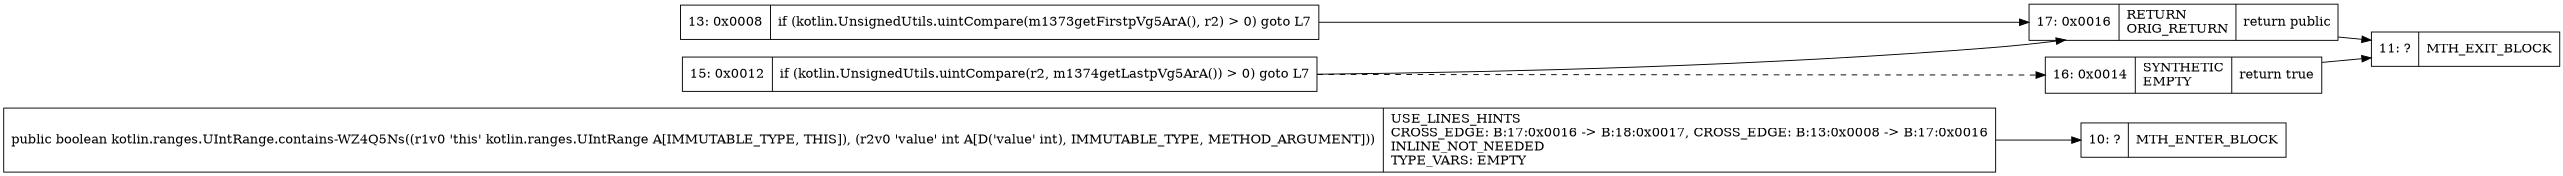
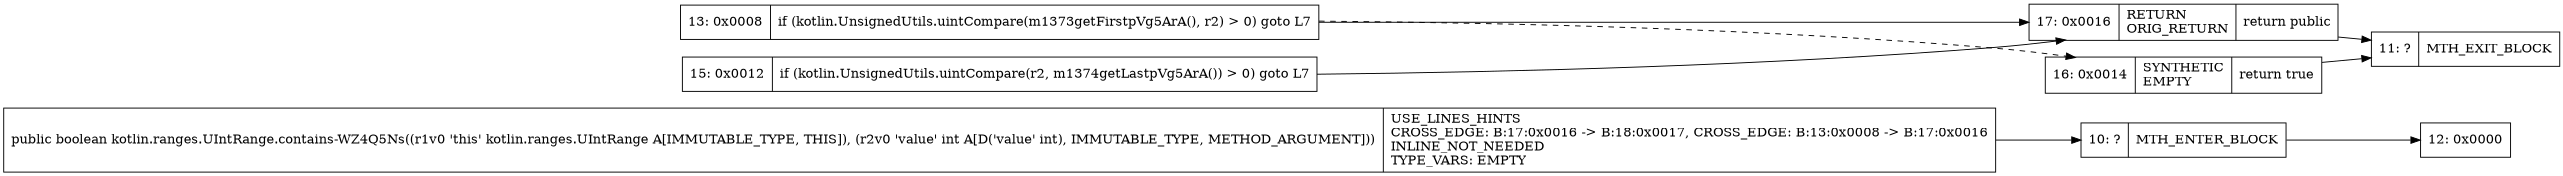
(1677, 75) -> (1693, 30)
none -> (2466, 140)
